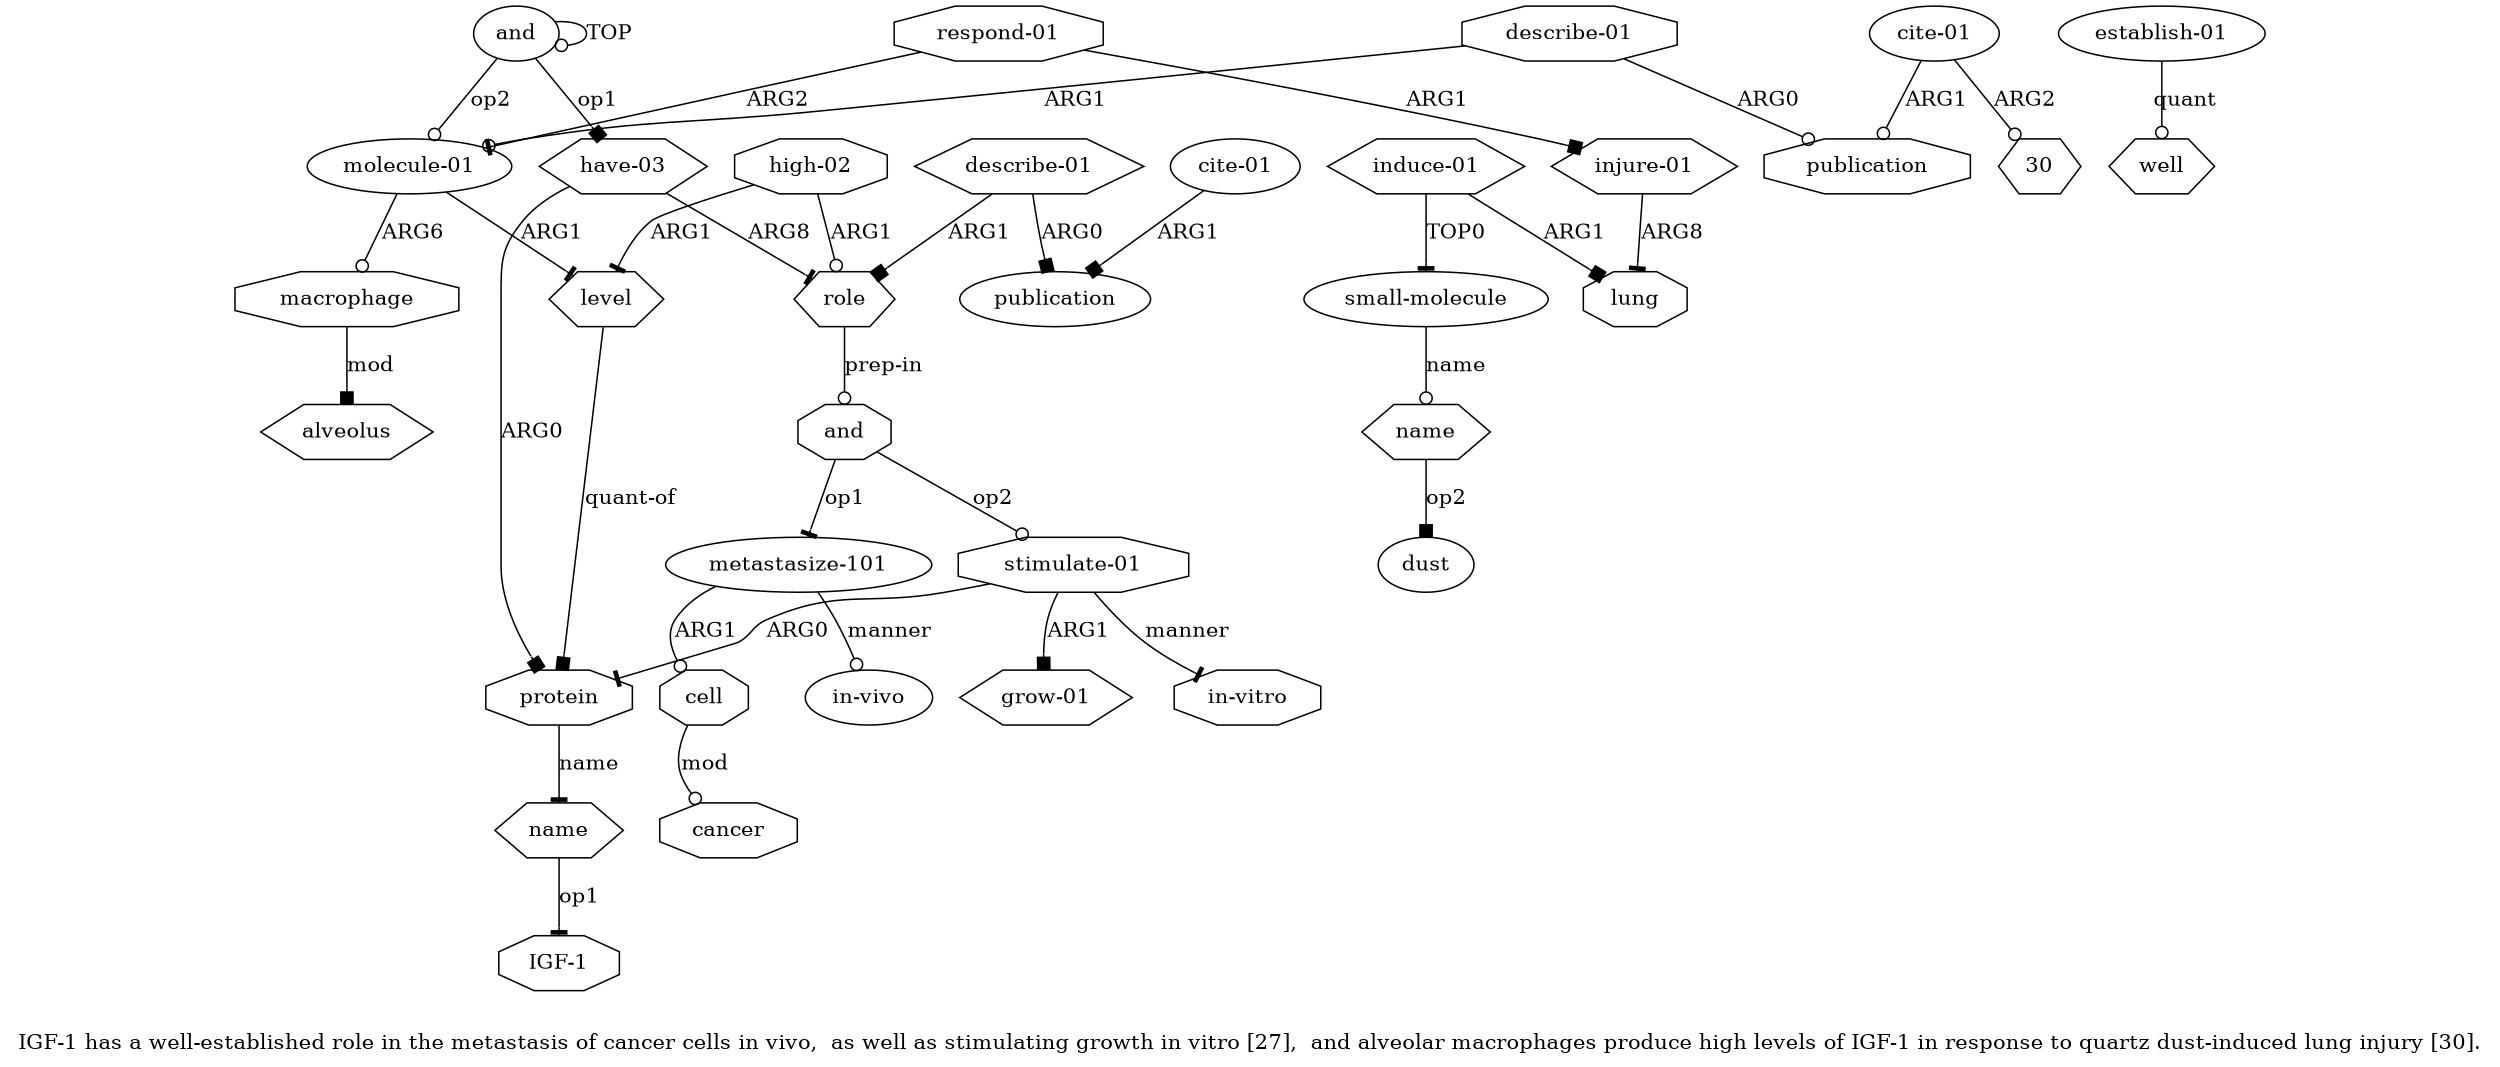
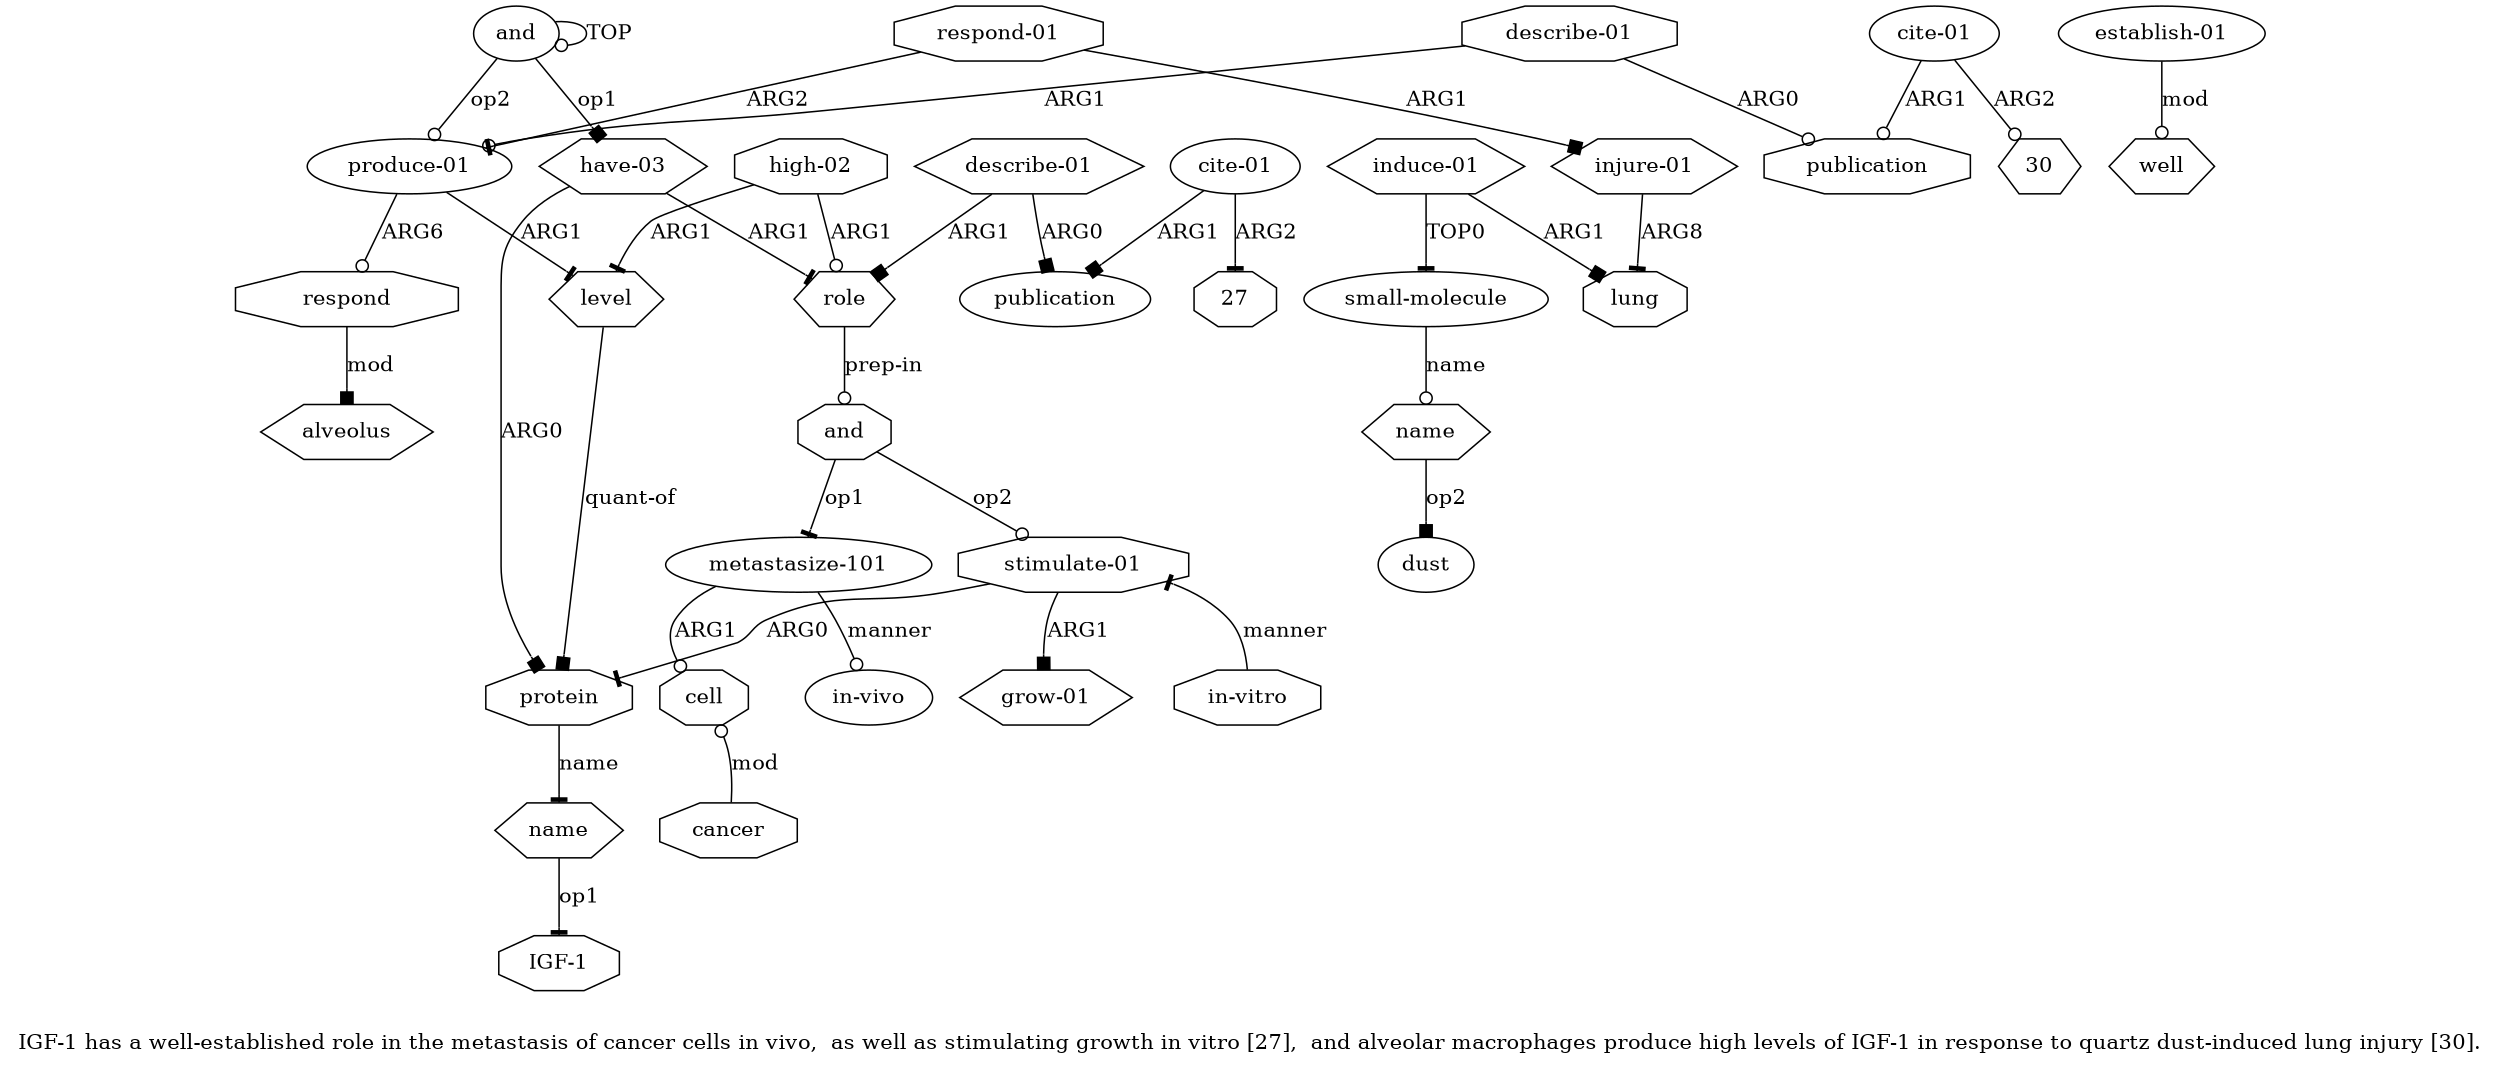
(2185, 100) -> (2185, 100)
(409, 166) -> (409, 166)
(780, 233) -> (780, 233)
(347, 299) -> (347, 299)
none -> (1235, 299)
(1140, 638) -> (1225, 615)
(679, 760) -> (731, 769)
